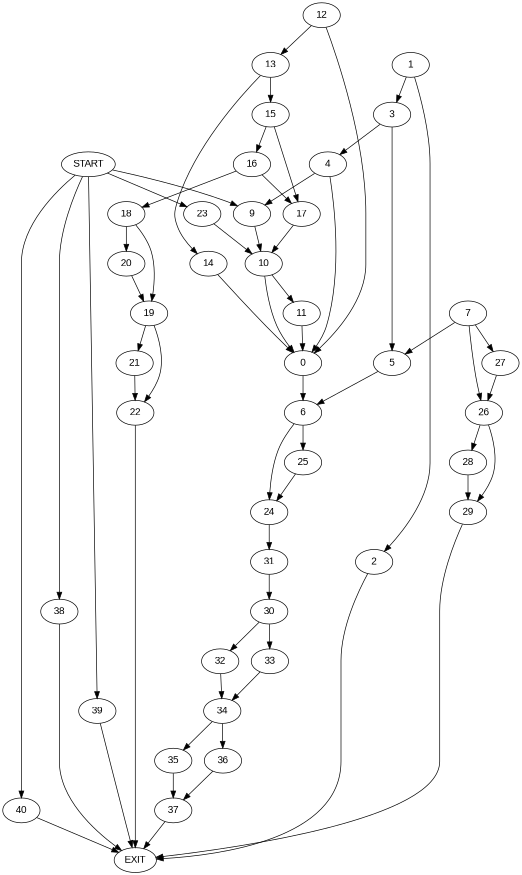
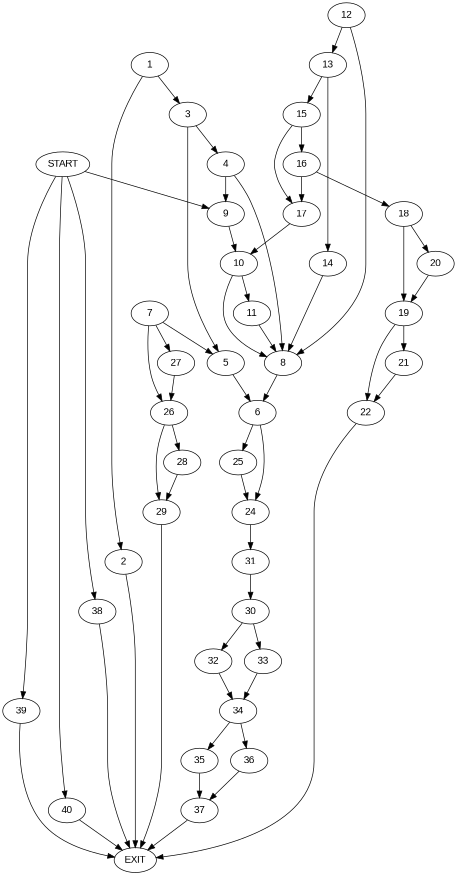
(202, 214) -> none
(303, 363) -> (283, 363)
